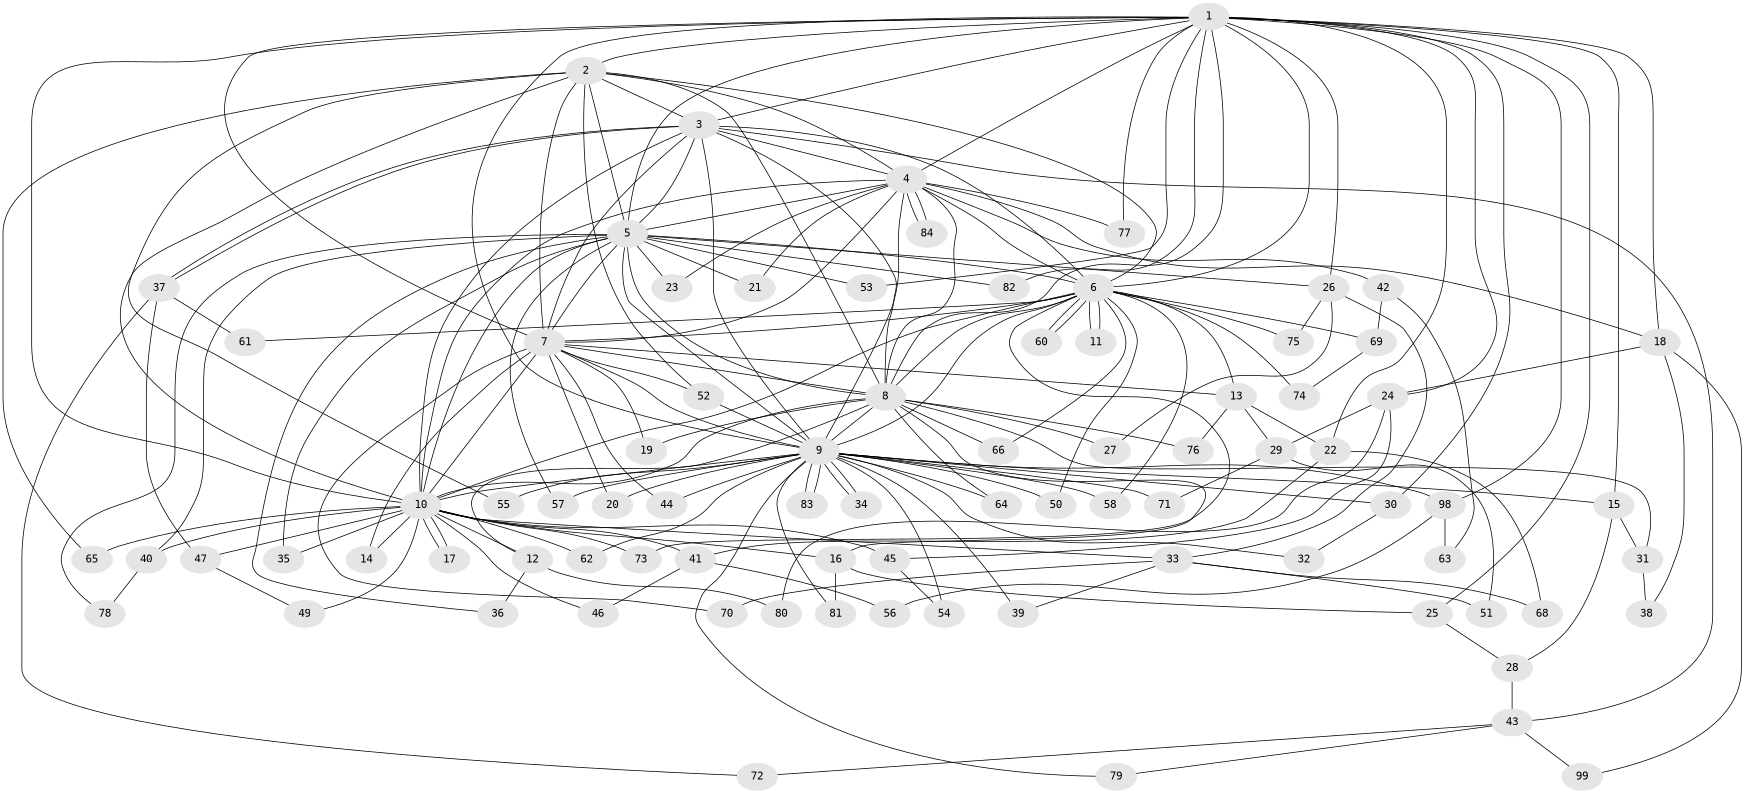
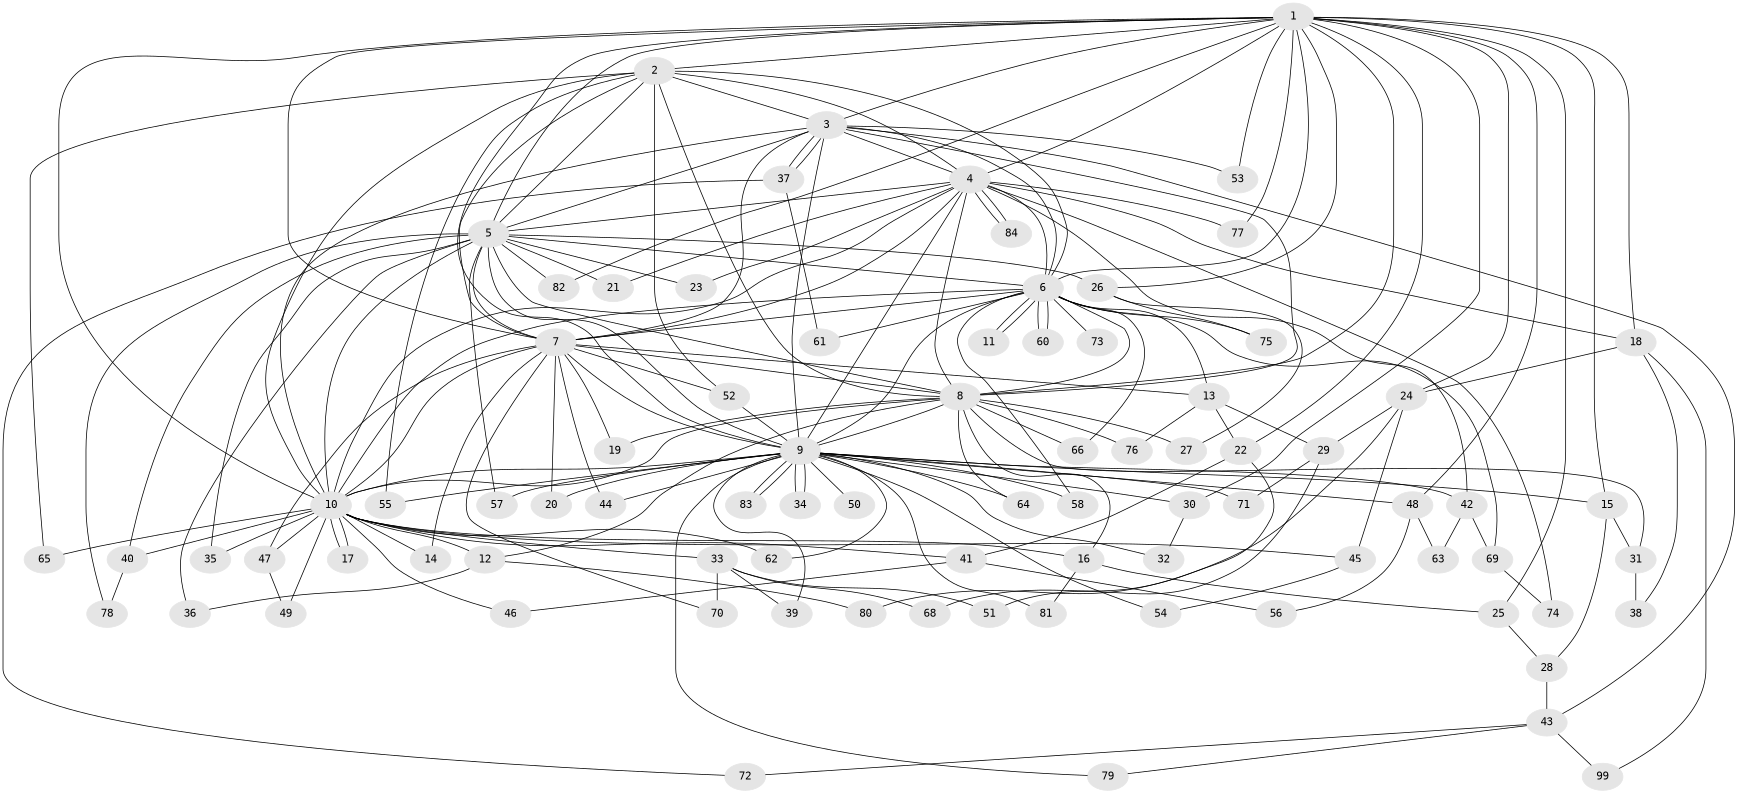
(747, 261) -> (1036, 137)
(1210, 321) -> (1336, 326)
(1107, 403) -> none
(146, 430) -> (377, 410)
none -> (1137, 469)
(1384, 478) -> none
(1445, 505) -> (1413, 505)
(533, 528) -> none
